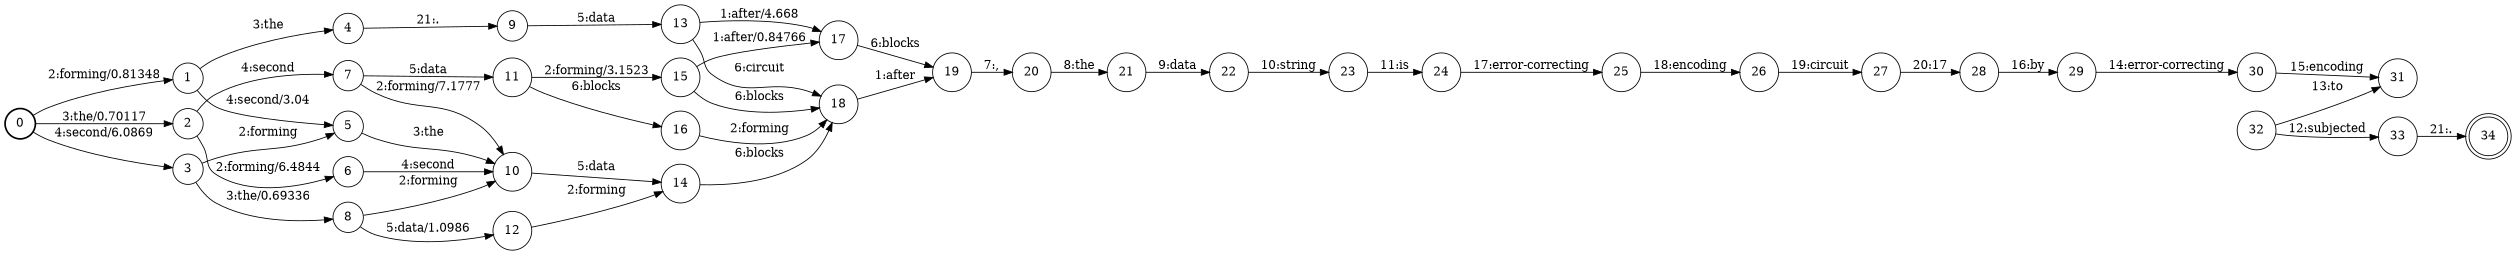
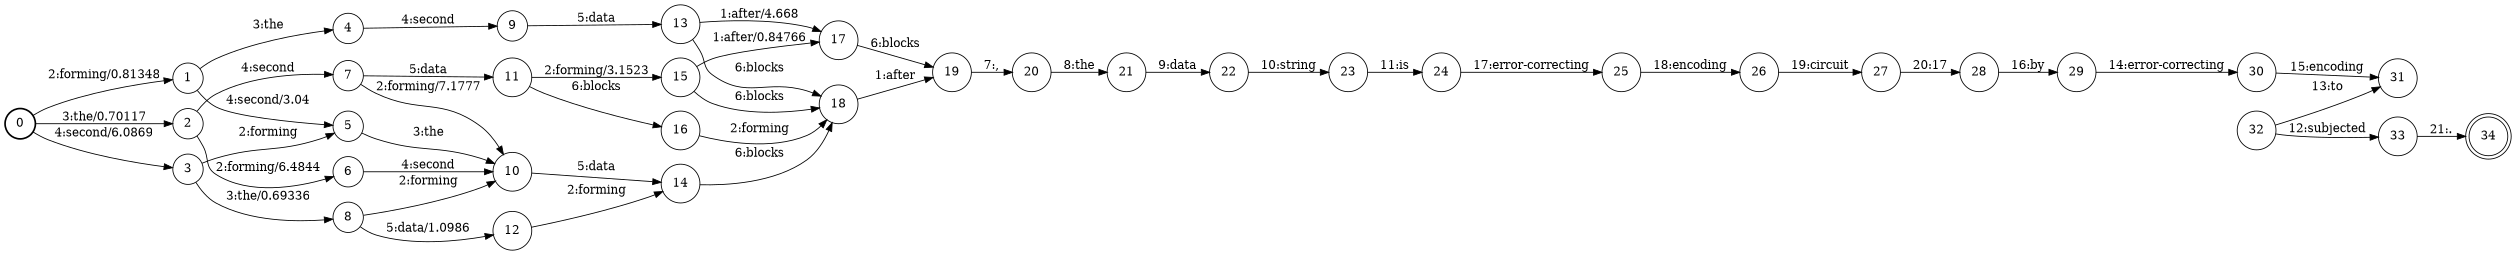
(428, 20) -> (428, 20)
(760, 68) -> (760, 68)
